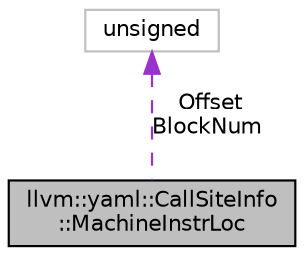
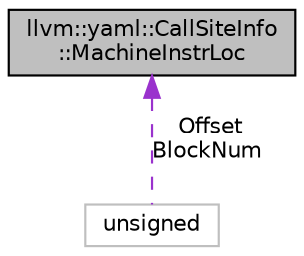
(152, 127) -> (152, 151)
